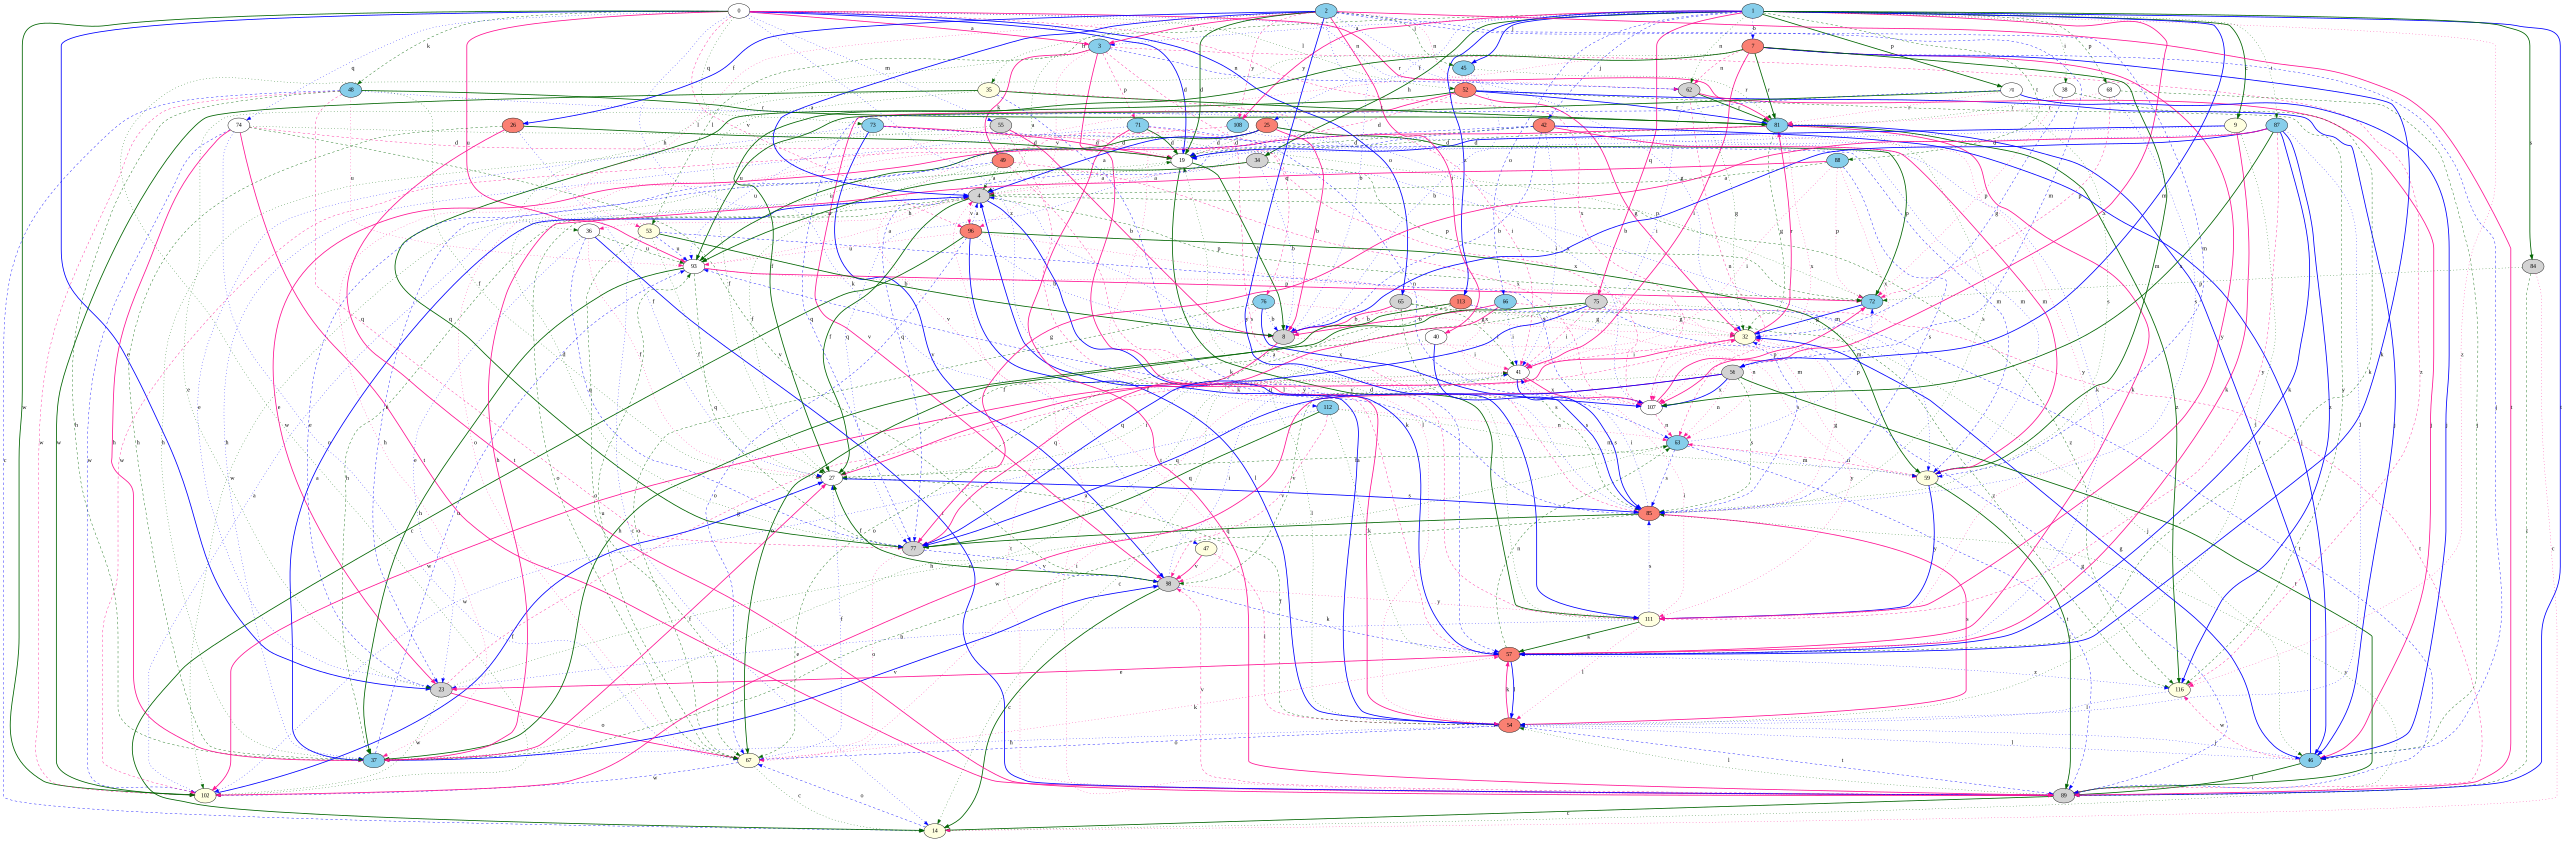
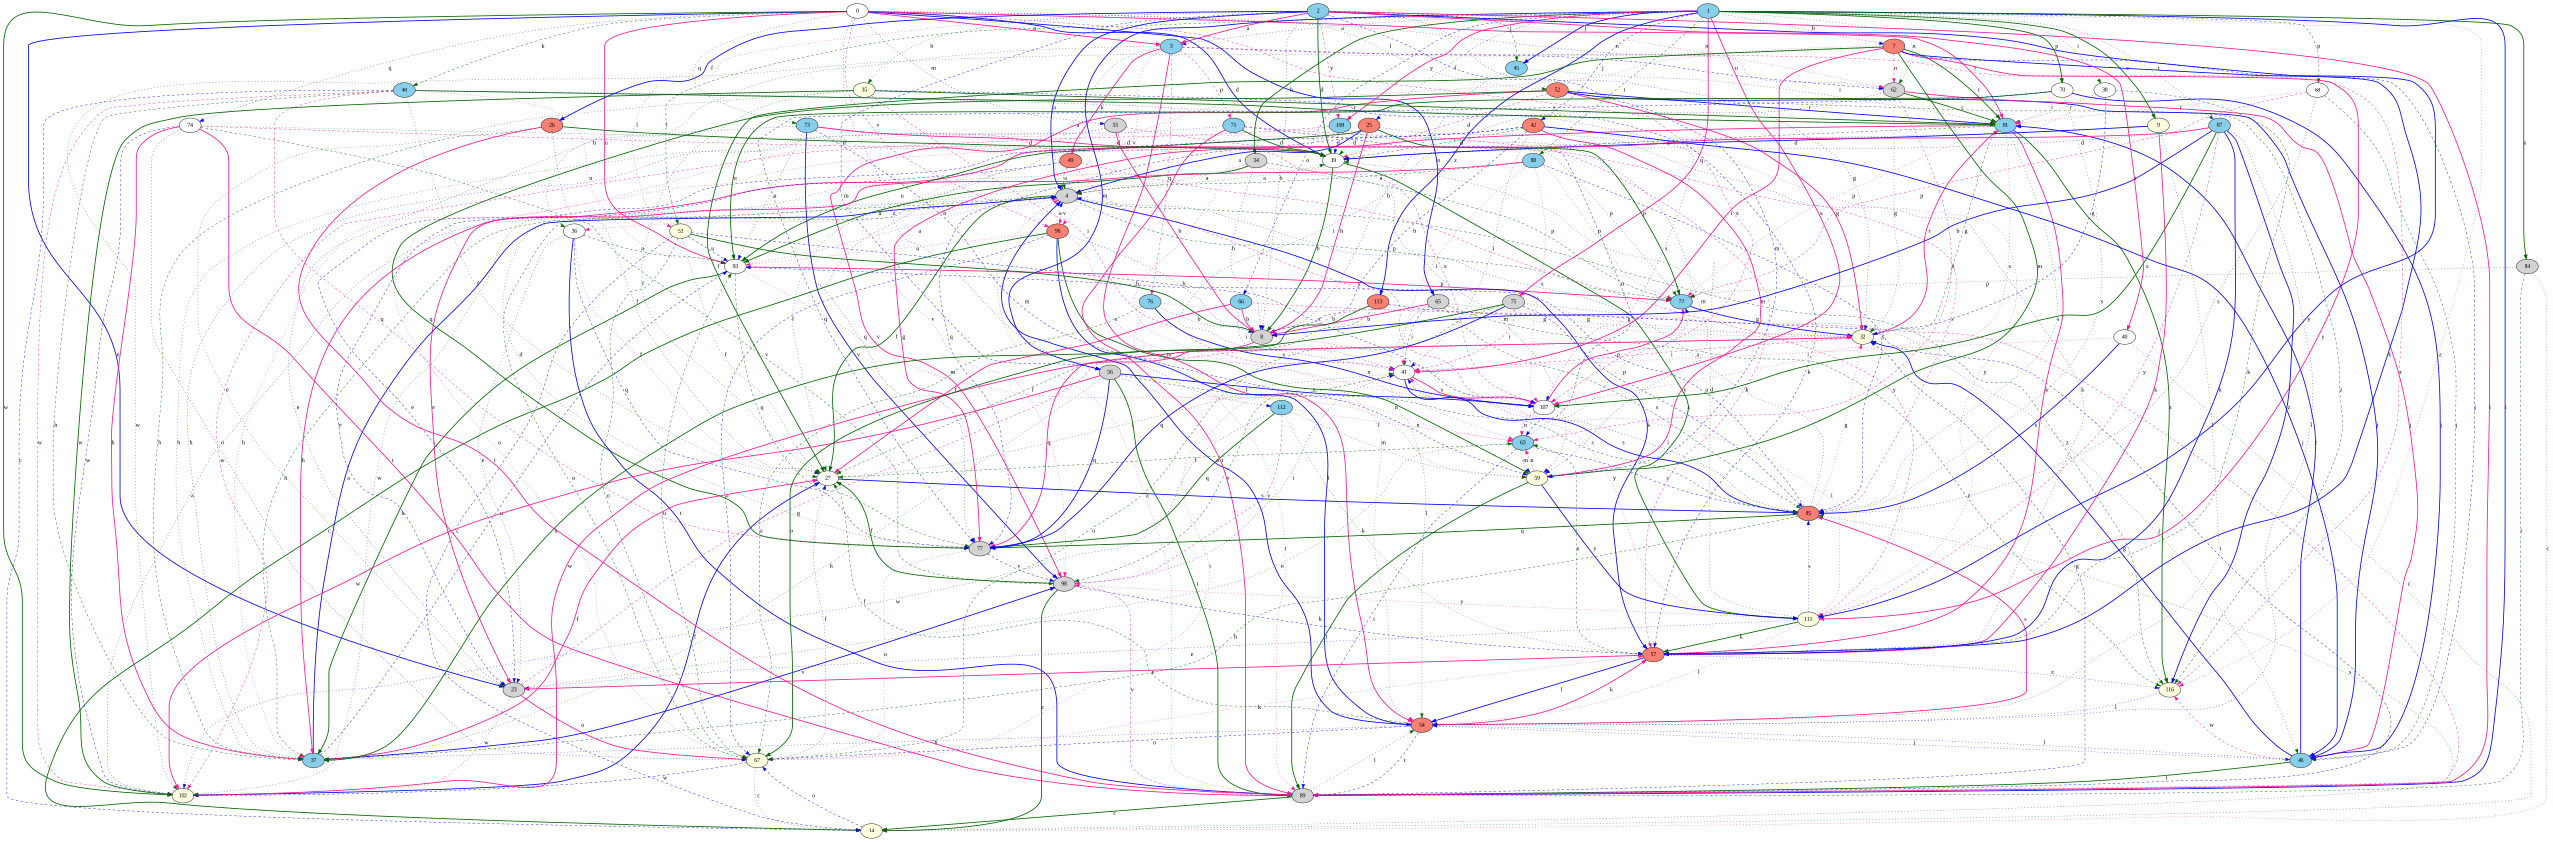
(2344, 390) -> (2341, 390)
(1206, 549) -> none
(664, 579) -> (430, 637)
